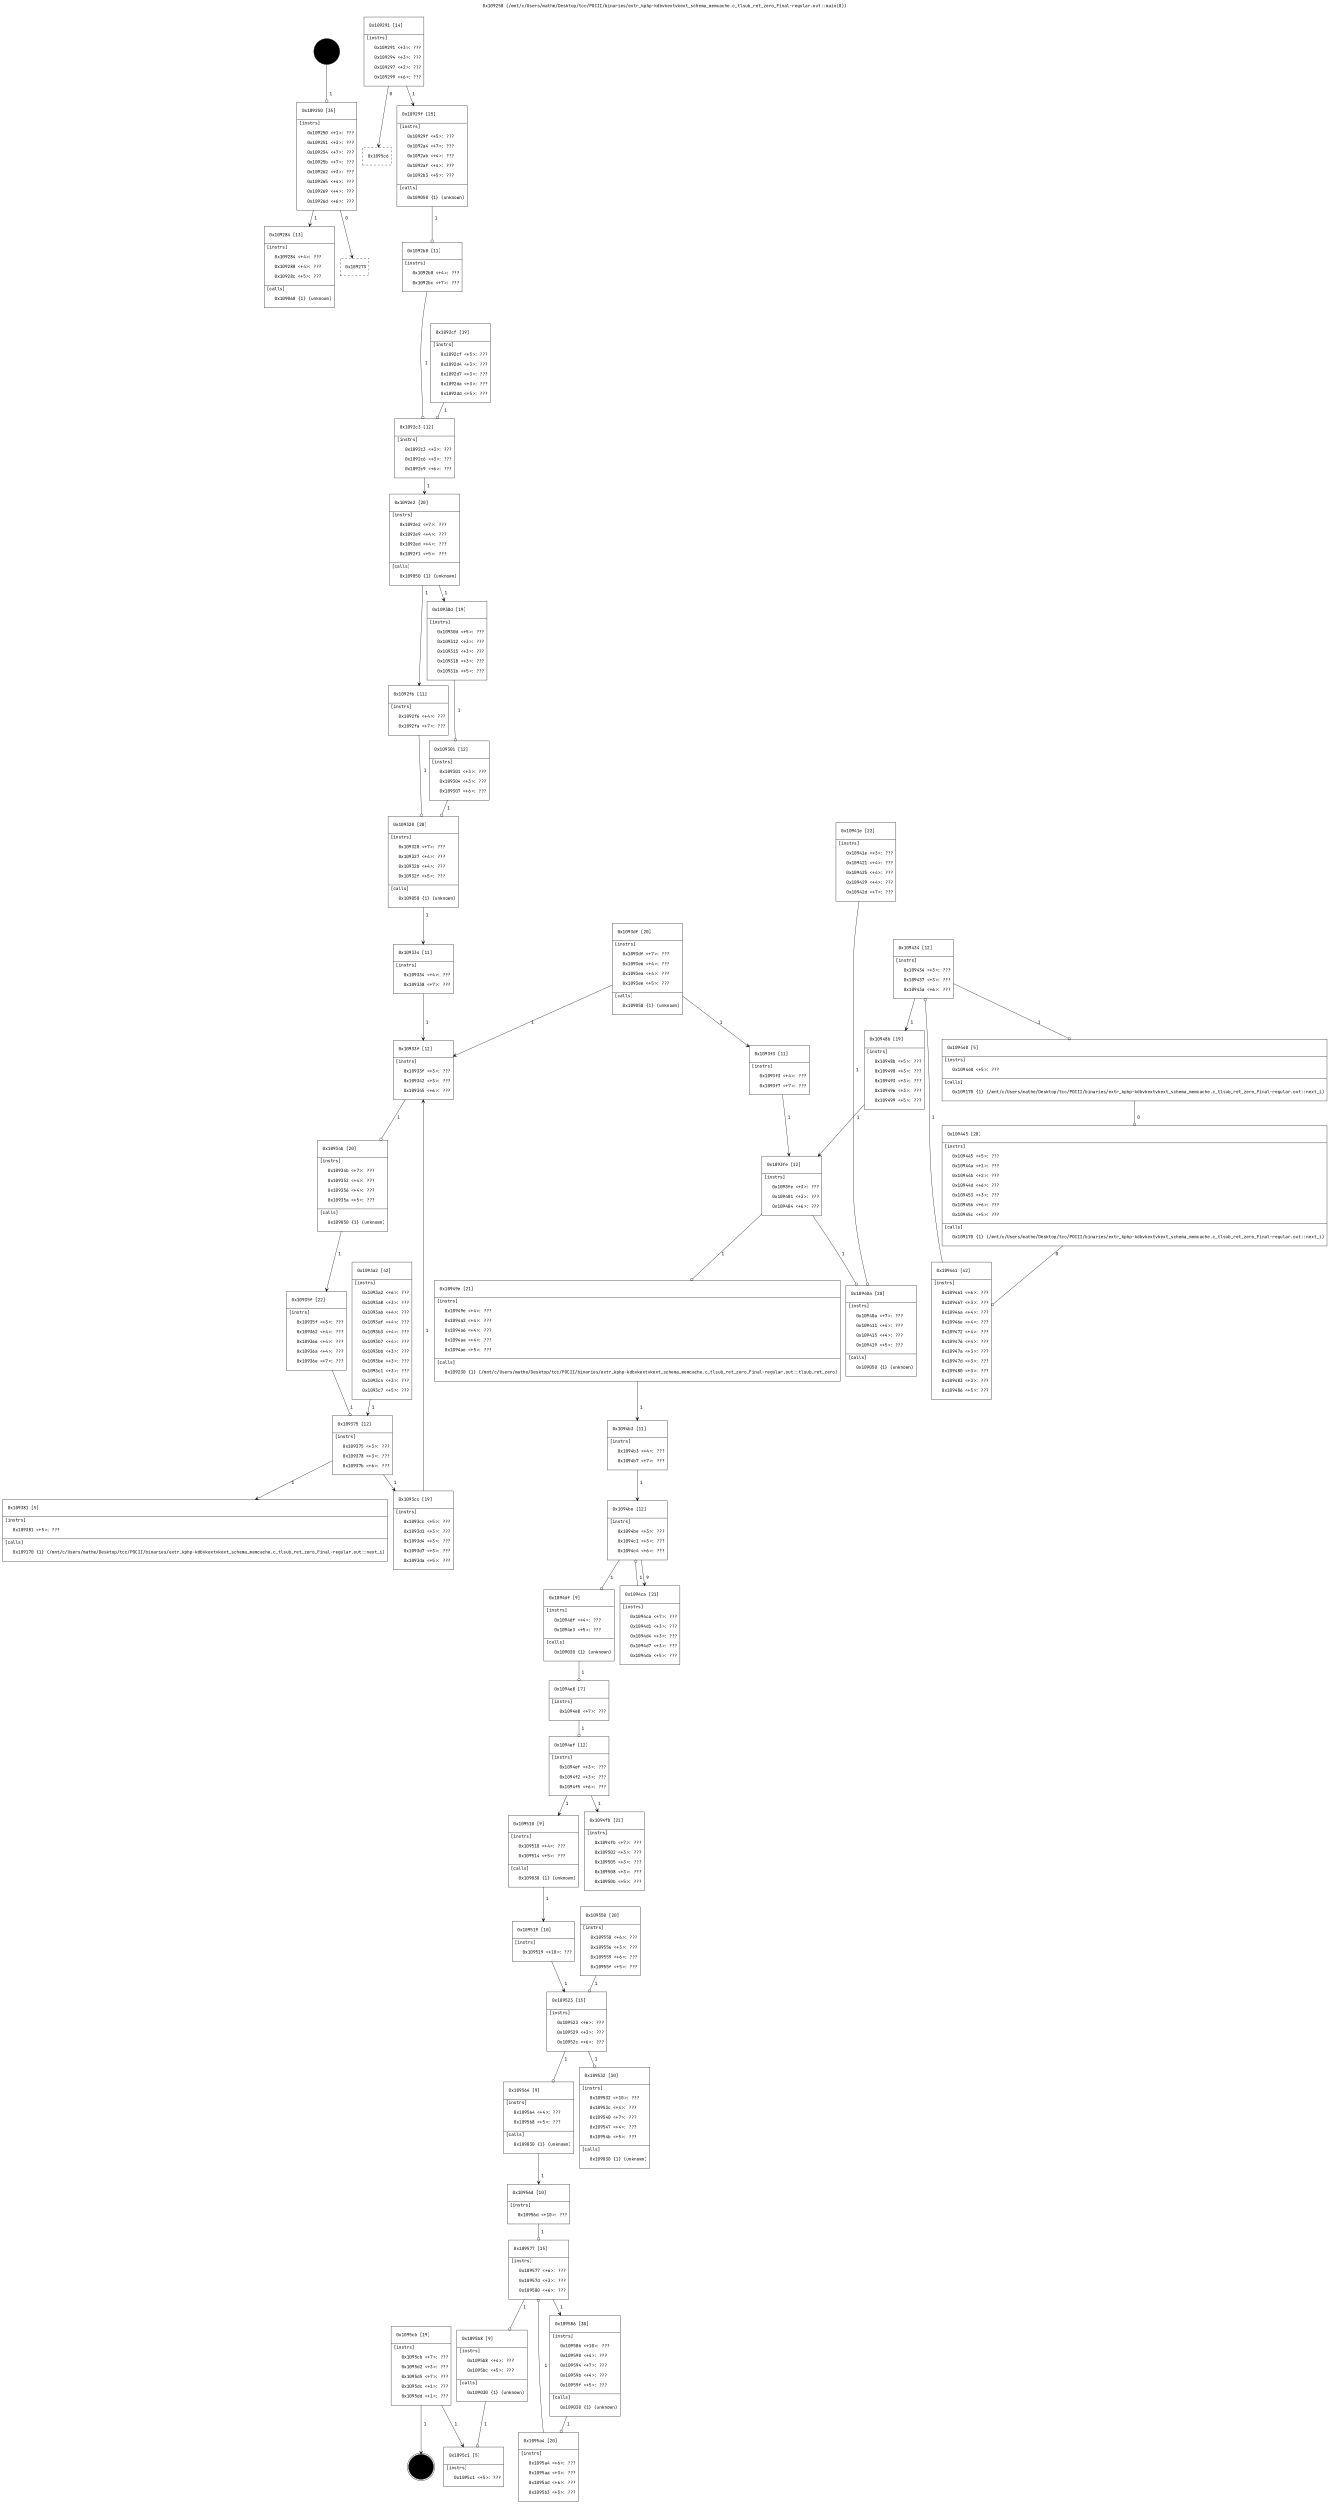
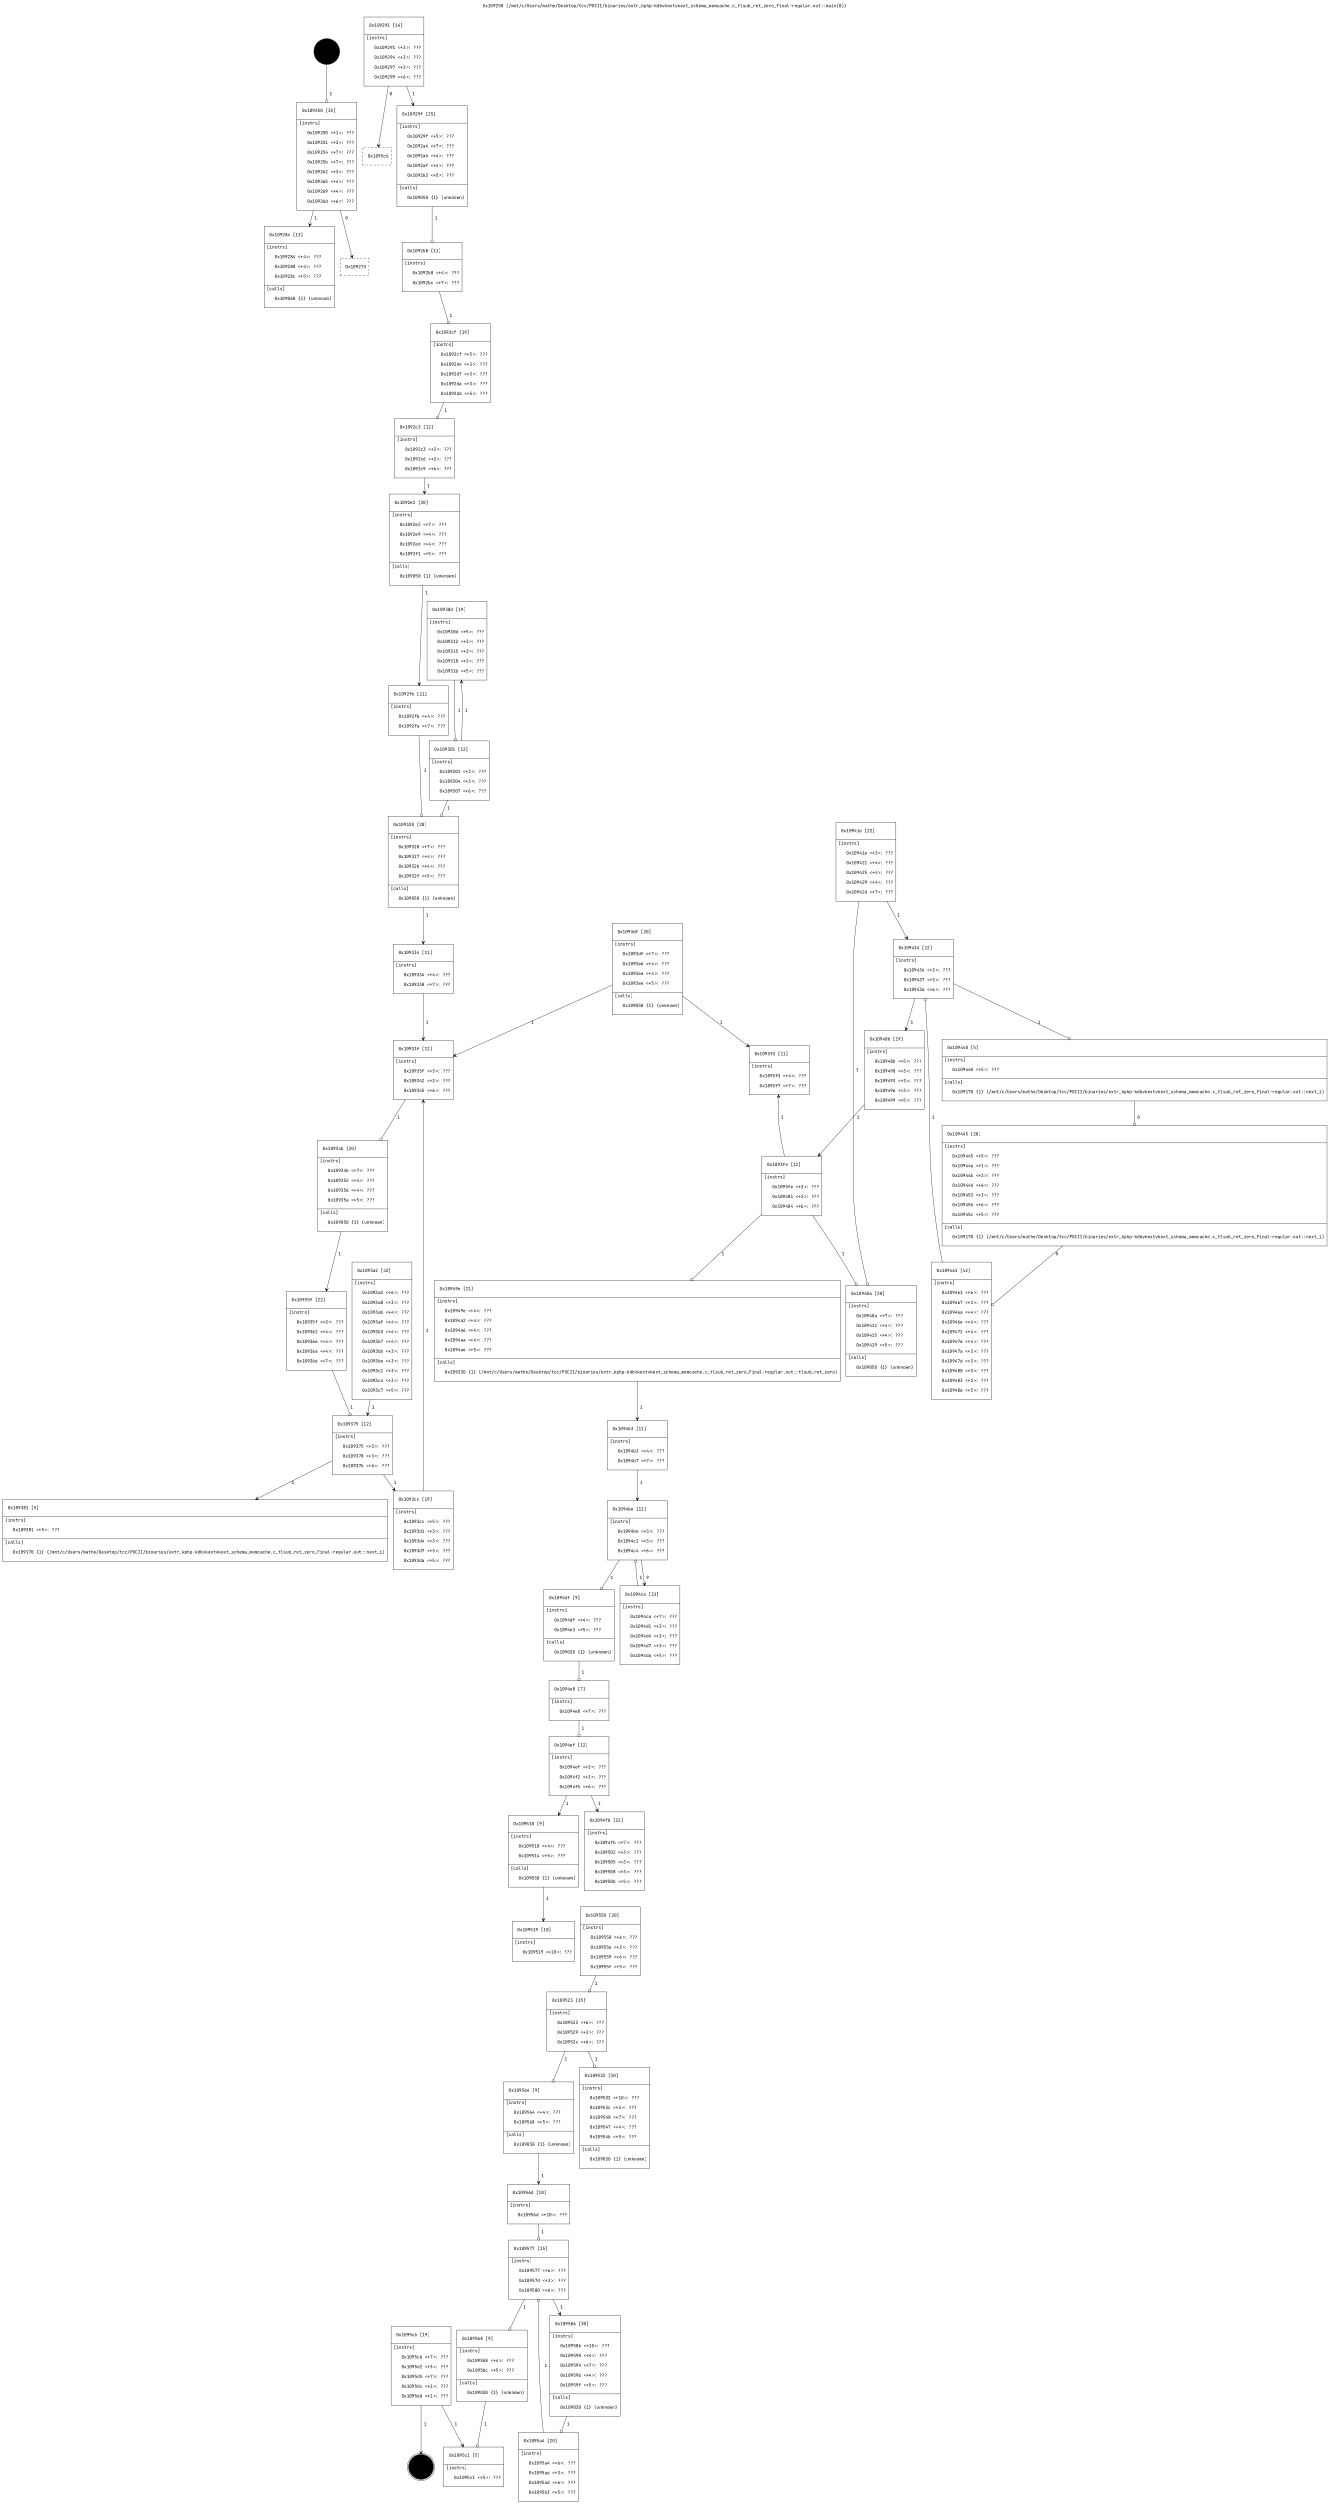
(421, 354) -> (444, 307)
(441, 592) -> (462, 712)
none -> (897, 919)
(786, 1124) -> (779, 1127)
(557, 1975) -> none
